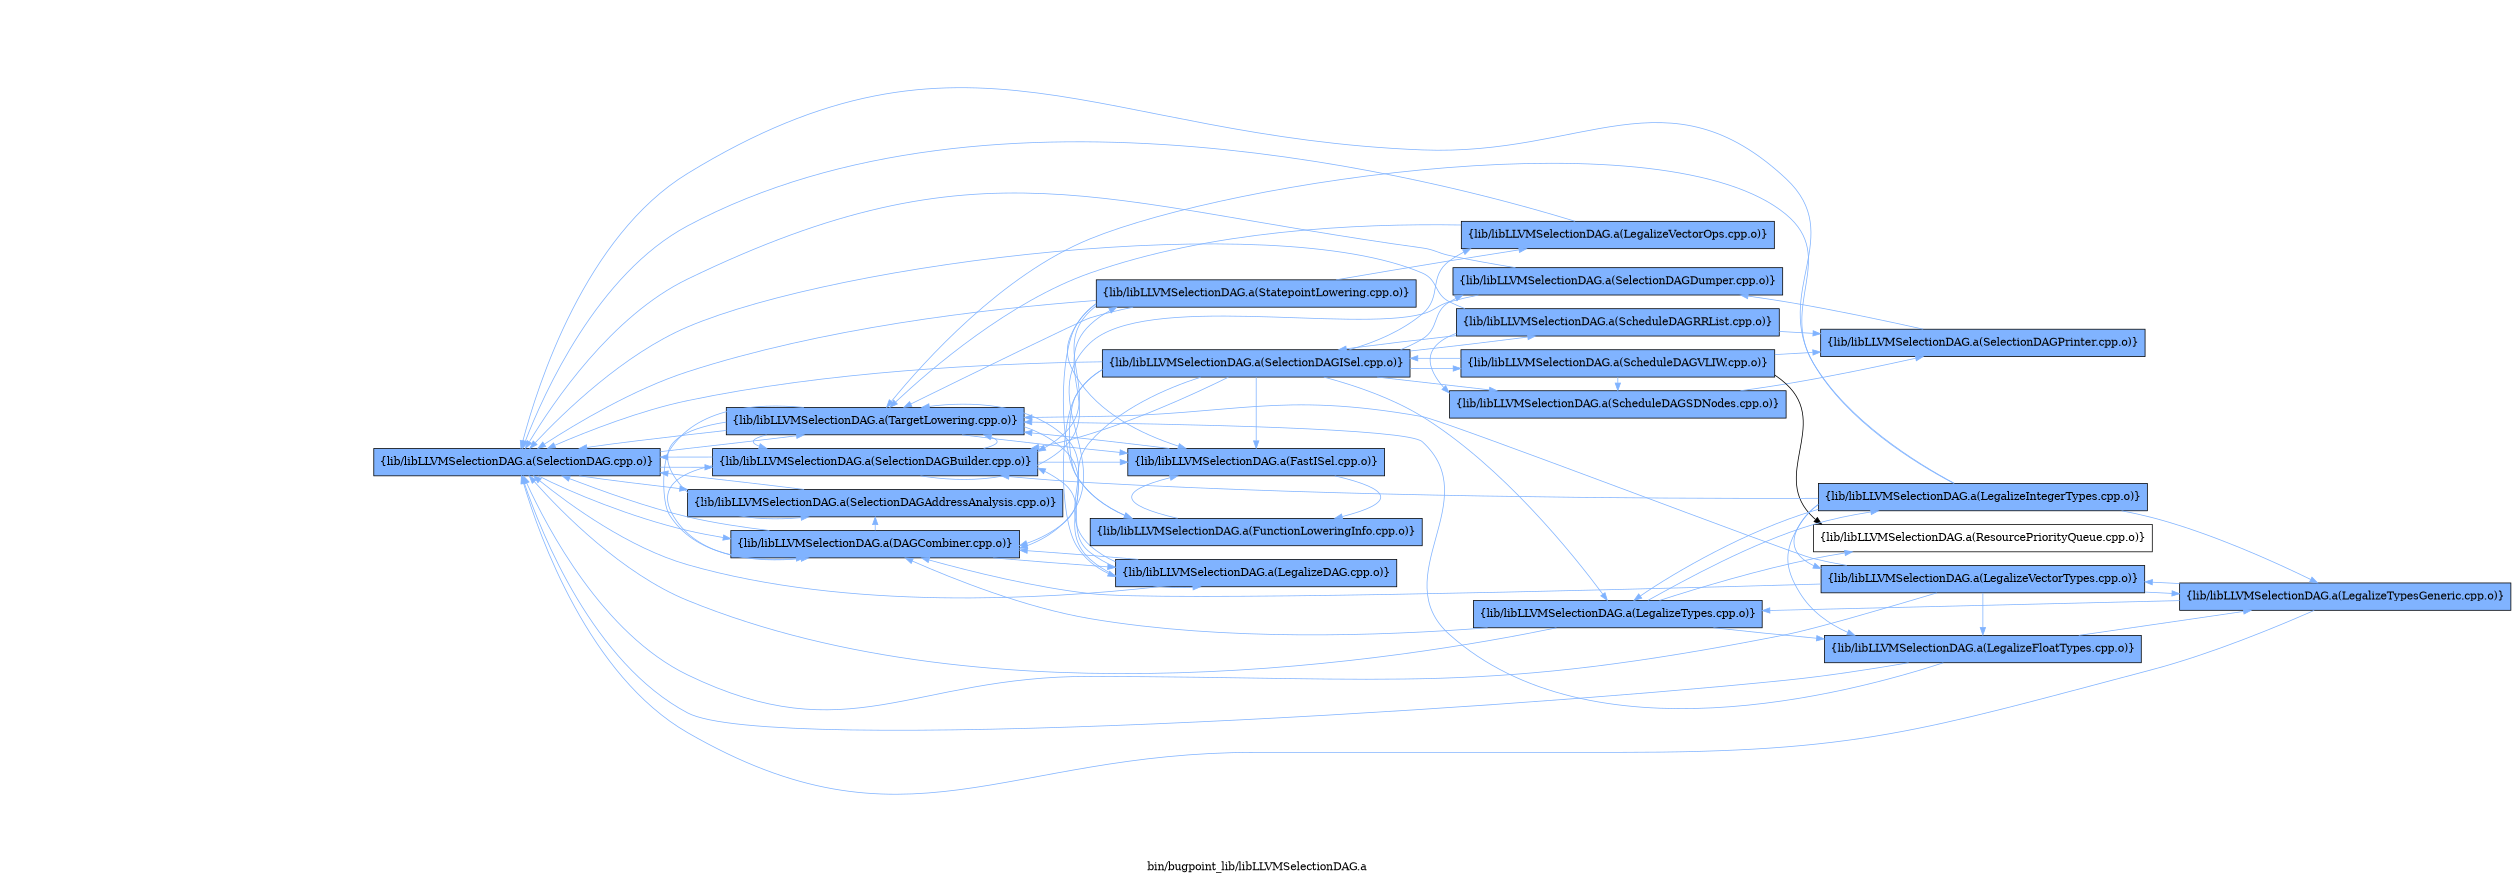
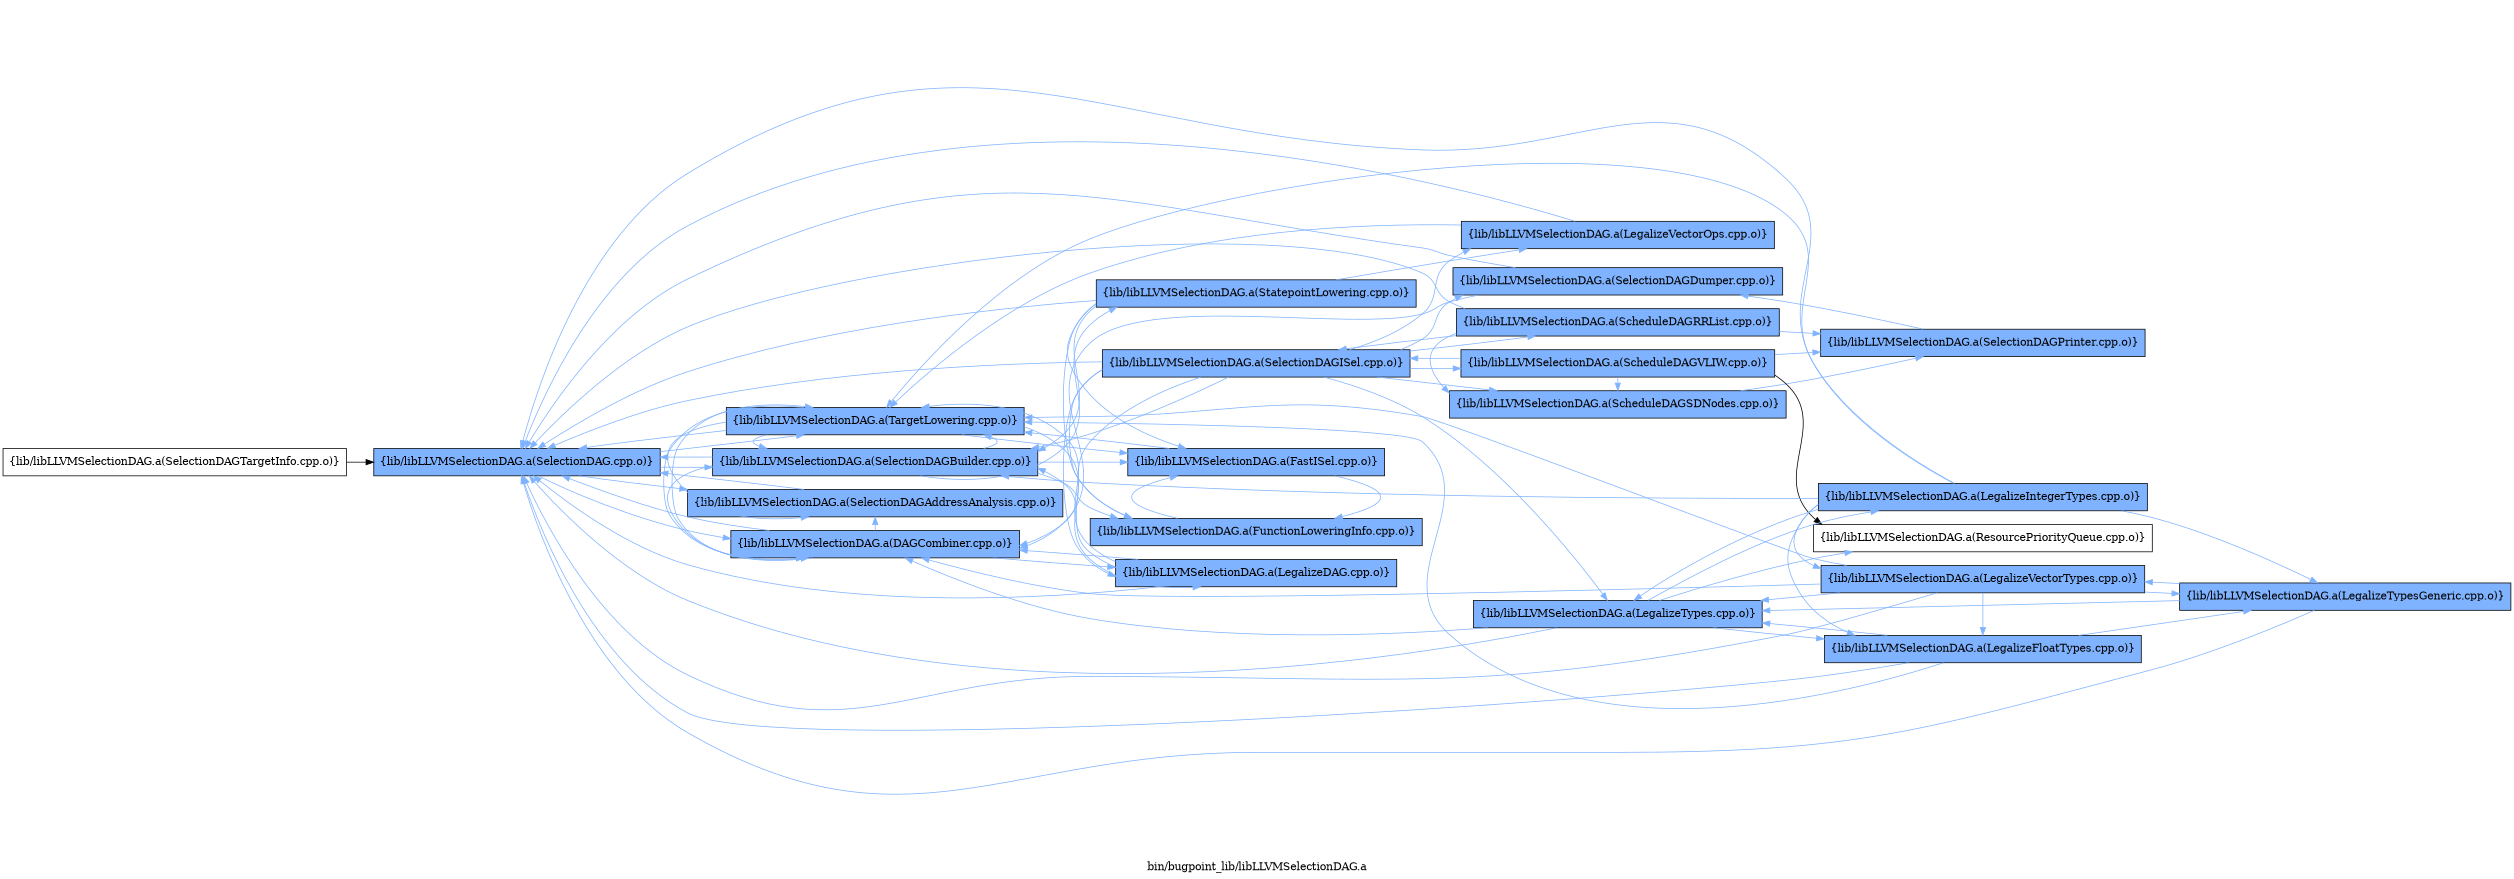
(1020, 351) -> (674, 505)
(1256, 412) -> none
none -> (175, 462)
none -> (1083, 503)
none -> (1808, 596)
none -> (1829, 629)
